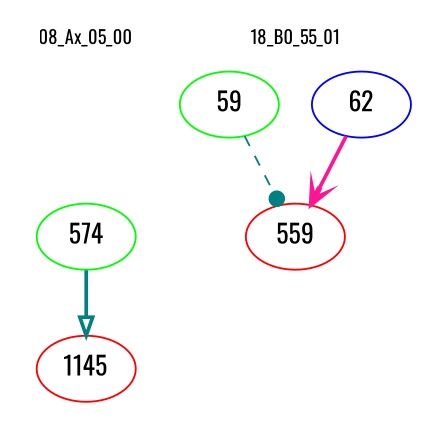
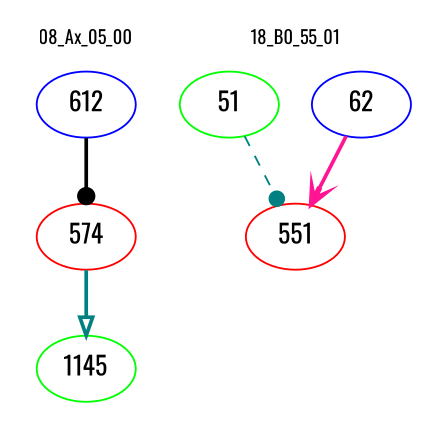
none -> (86, 105)
(229, 105) -> (229, 105)
(86, 237) -> (86, 237)
(295, 237) -> (295, 237)
(86, 369) -> (86, 369)
